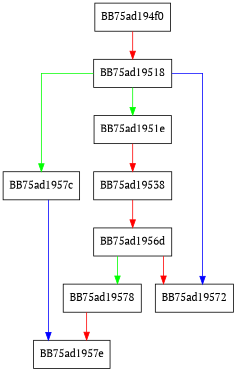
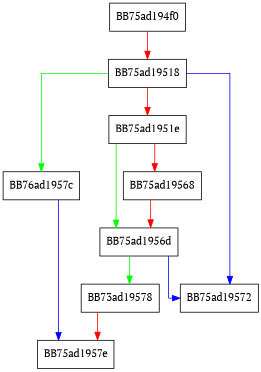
(133, 97) -> (148, 97)
none -> (116, 182)
(41, 186) -> (41, 186)
(133, 186) -> (162, 186)
(164, 266) -> (169, 279)
(102, 298) -> (120, 298)
